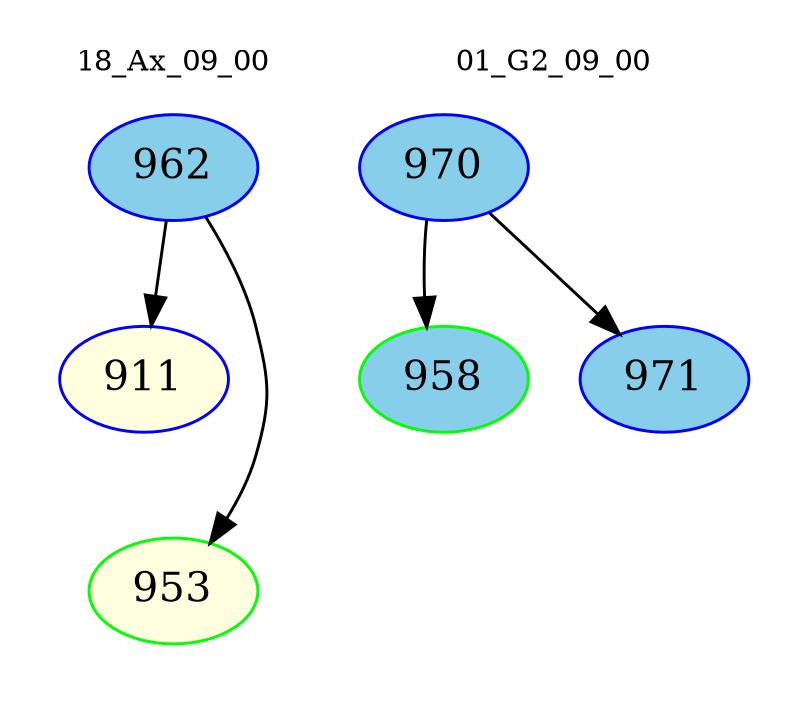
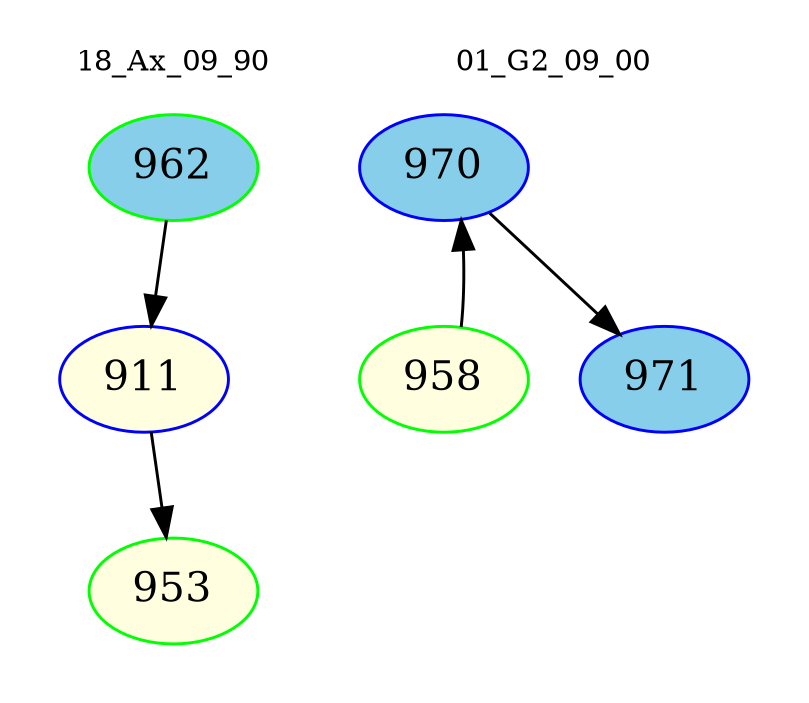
(173, 63) -> (173, 63)
(173, 168) -> (173, 168)
(424, 259) -> (464, 289)
(264, 366) -> (157, 470)
(444, 379) -> (444, 379)
